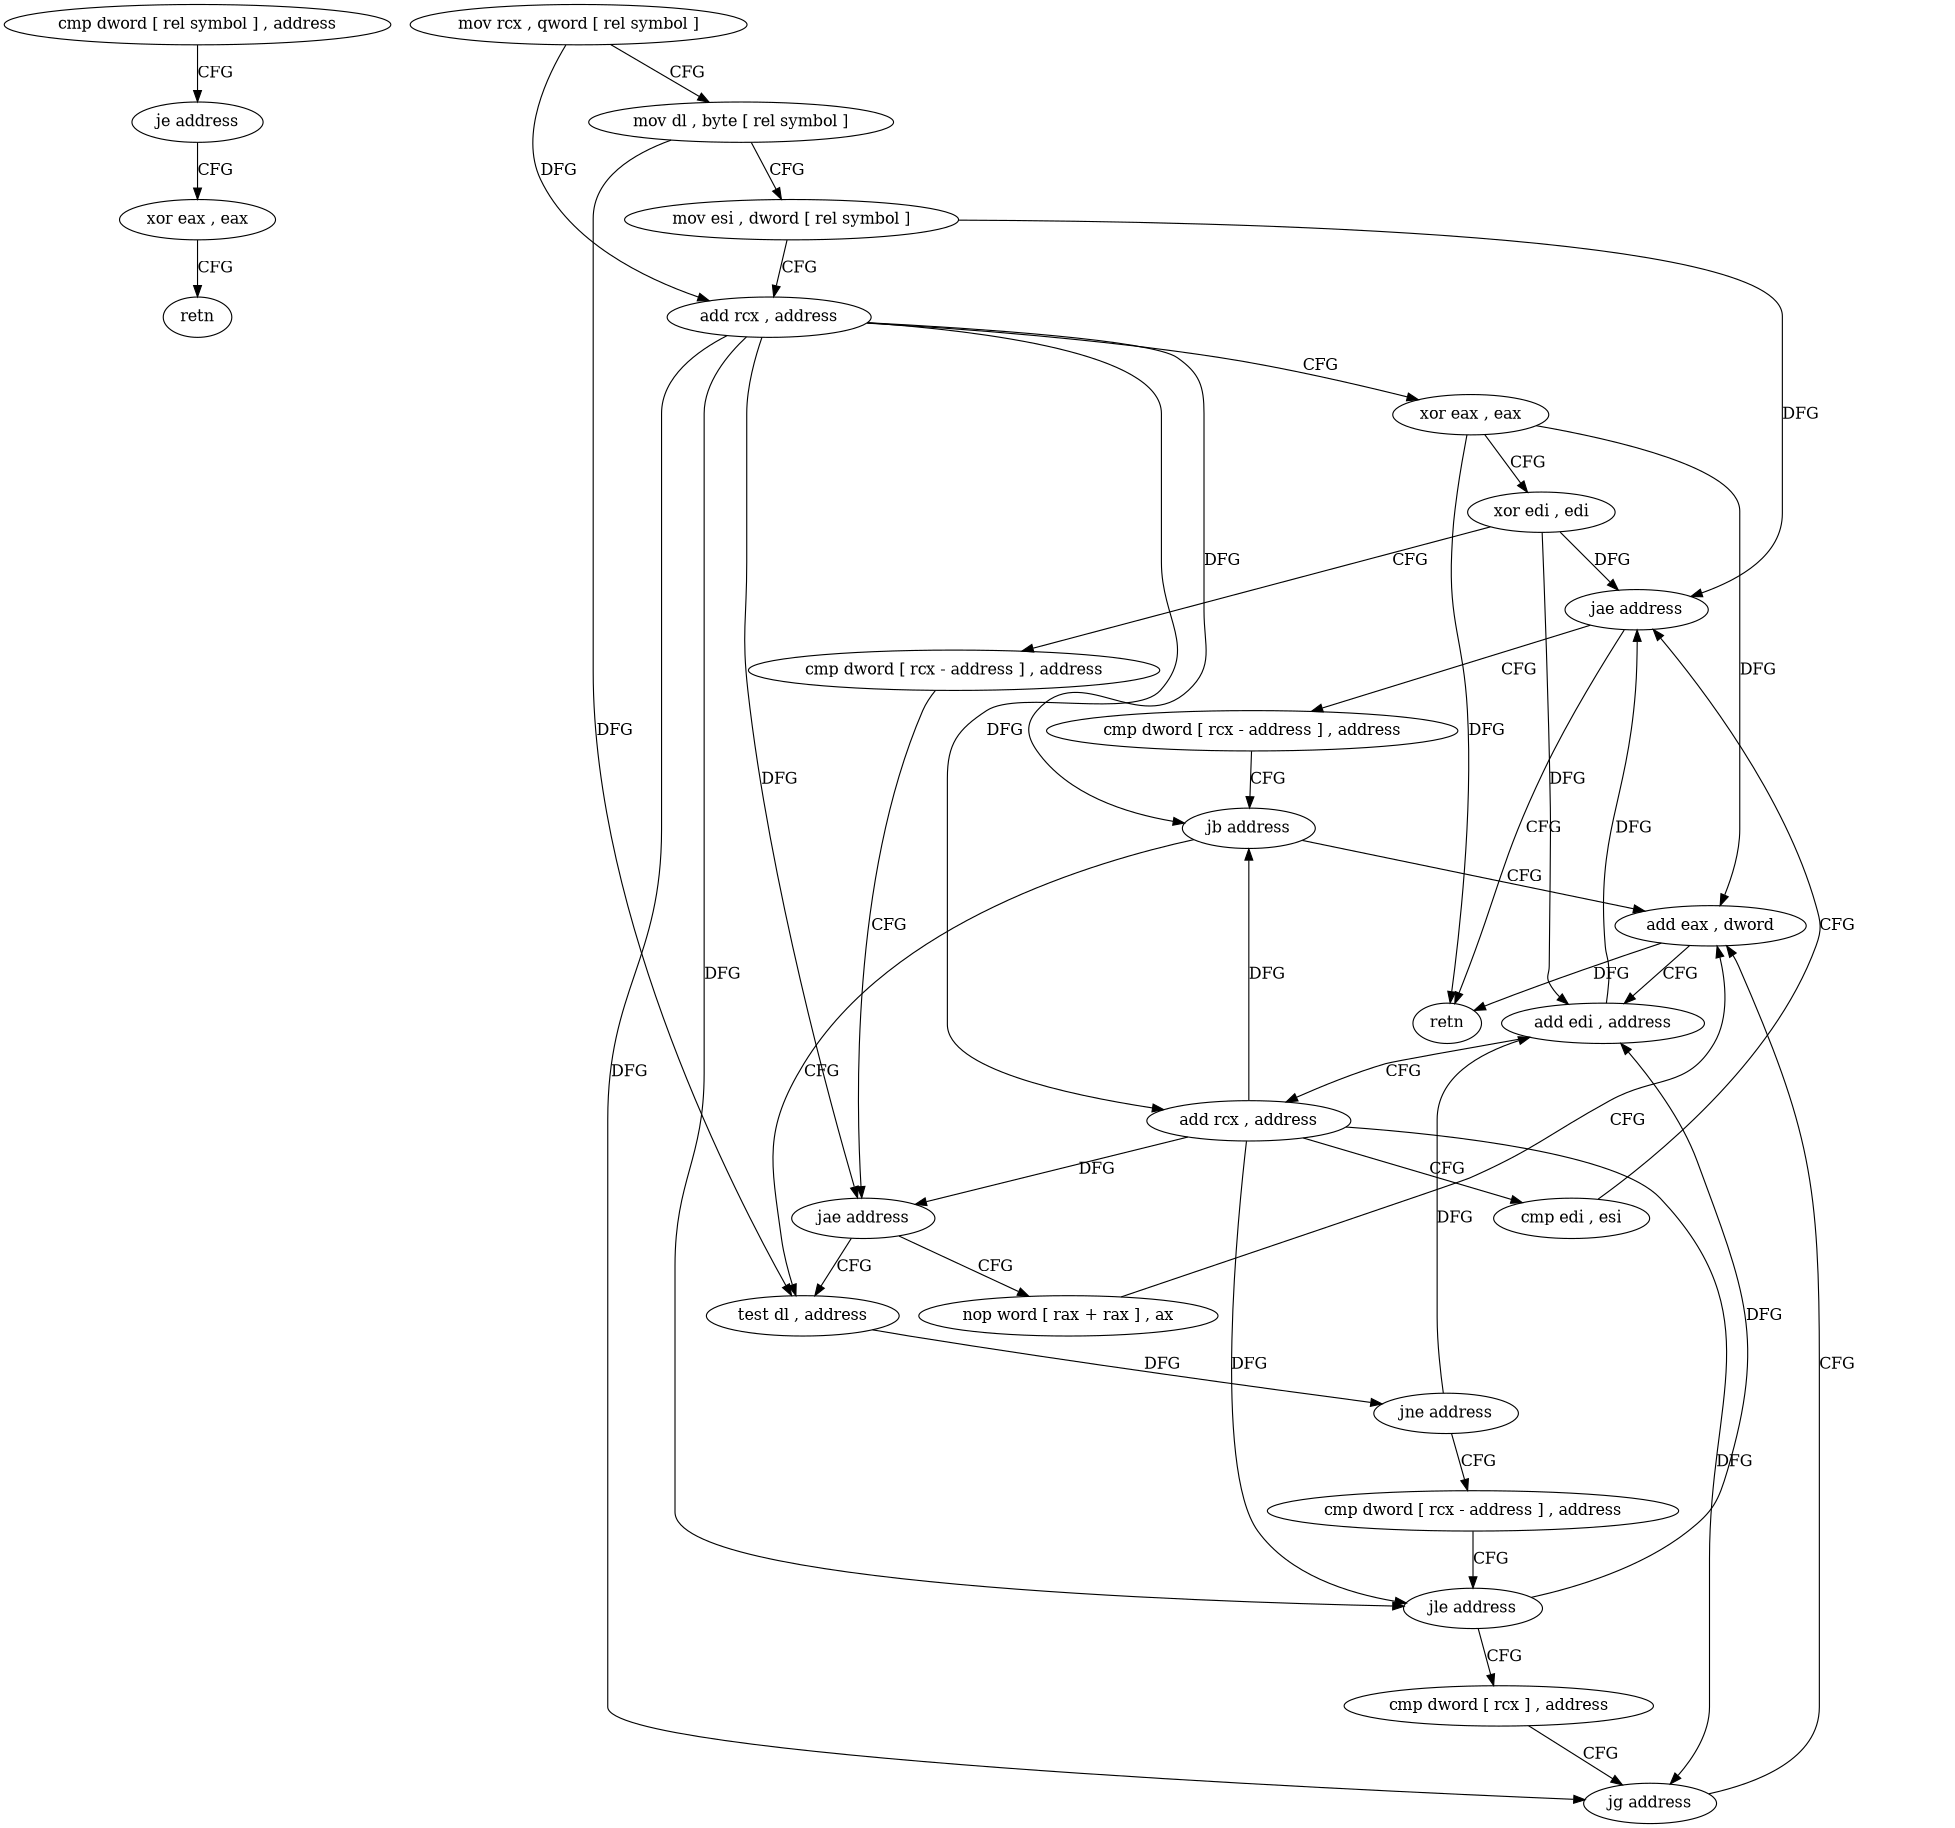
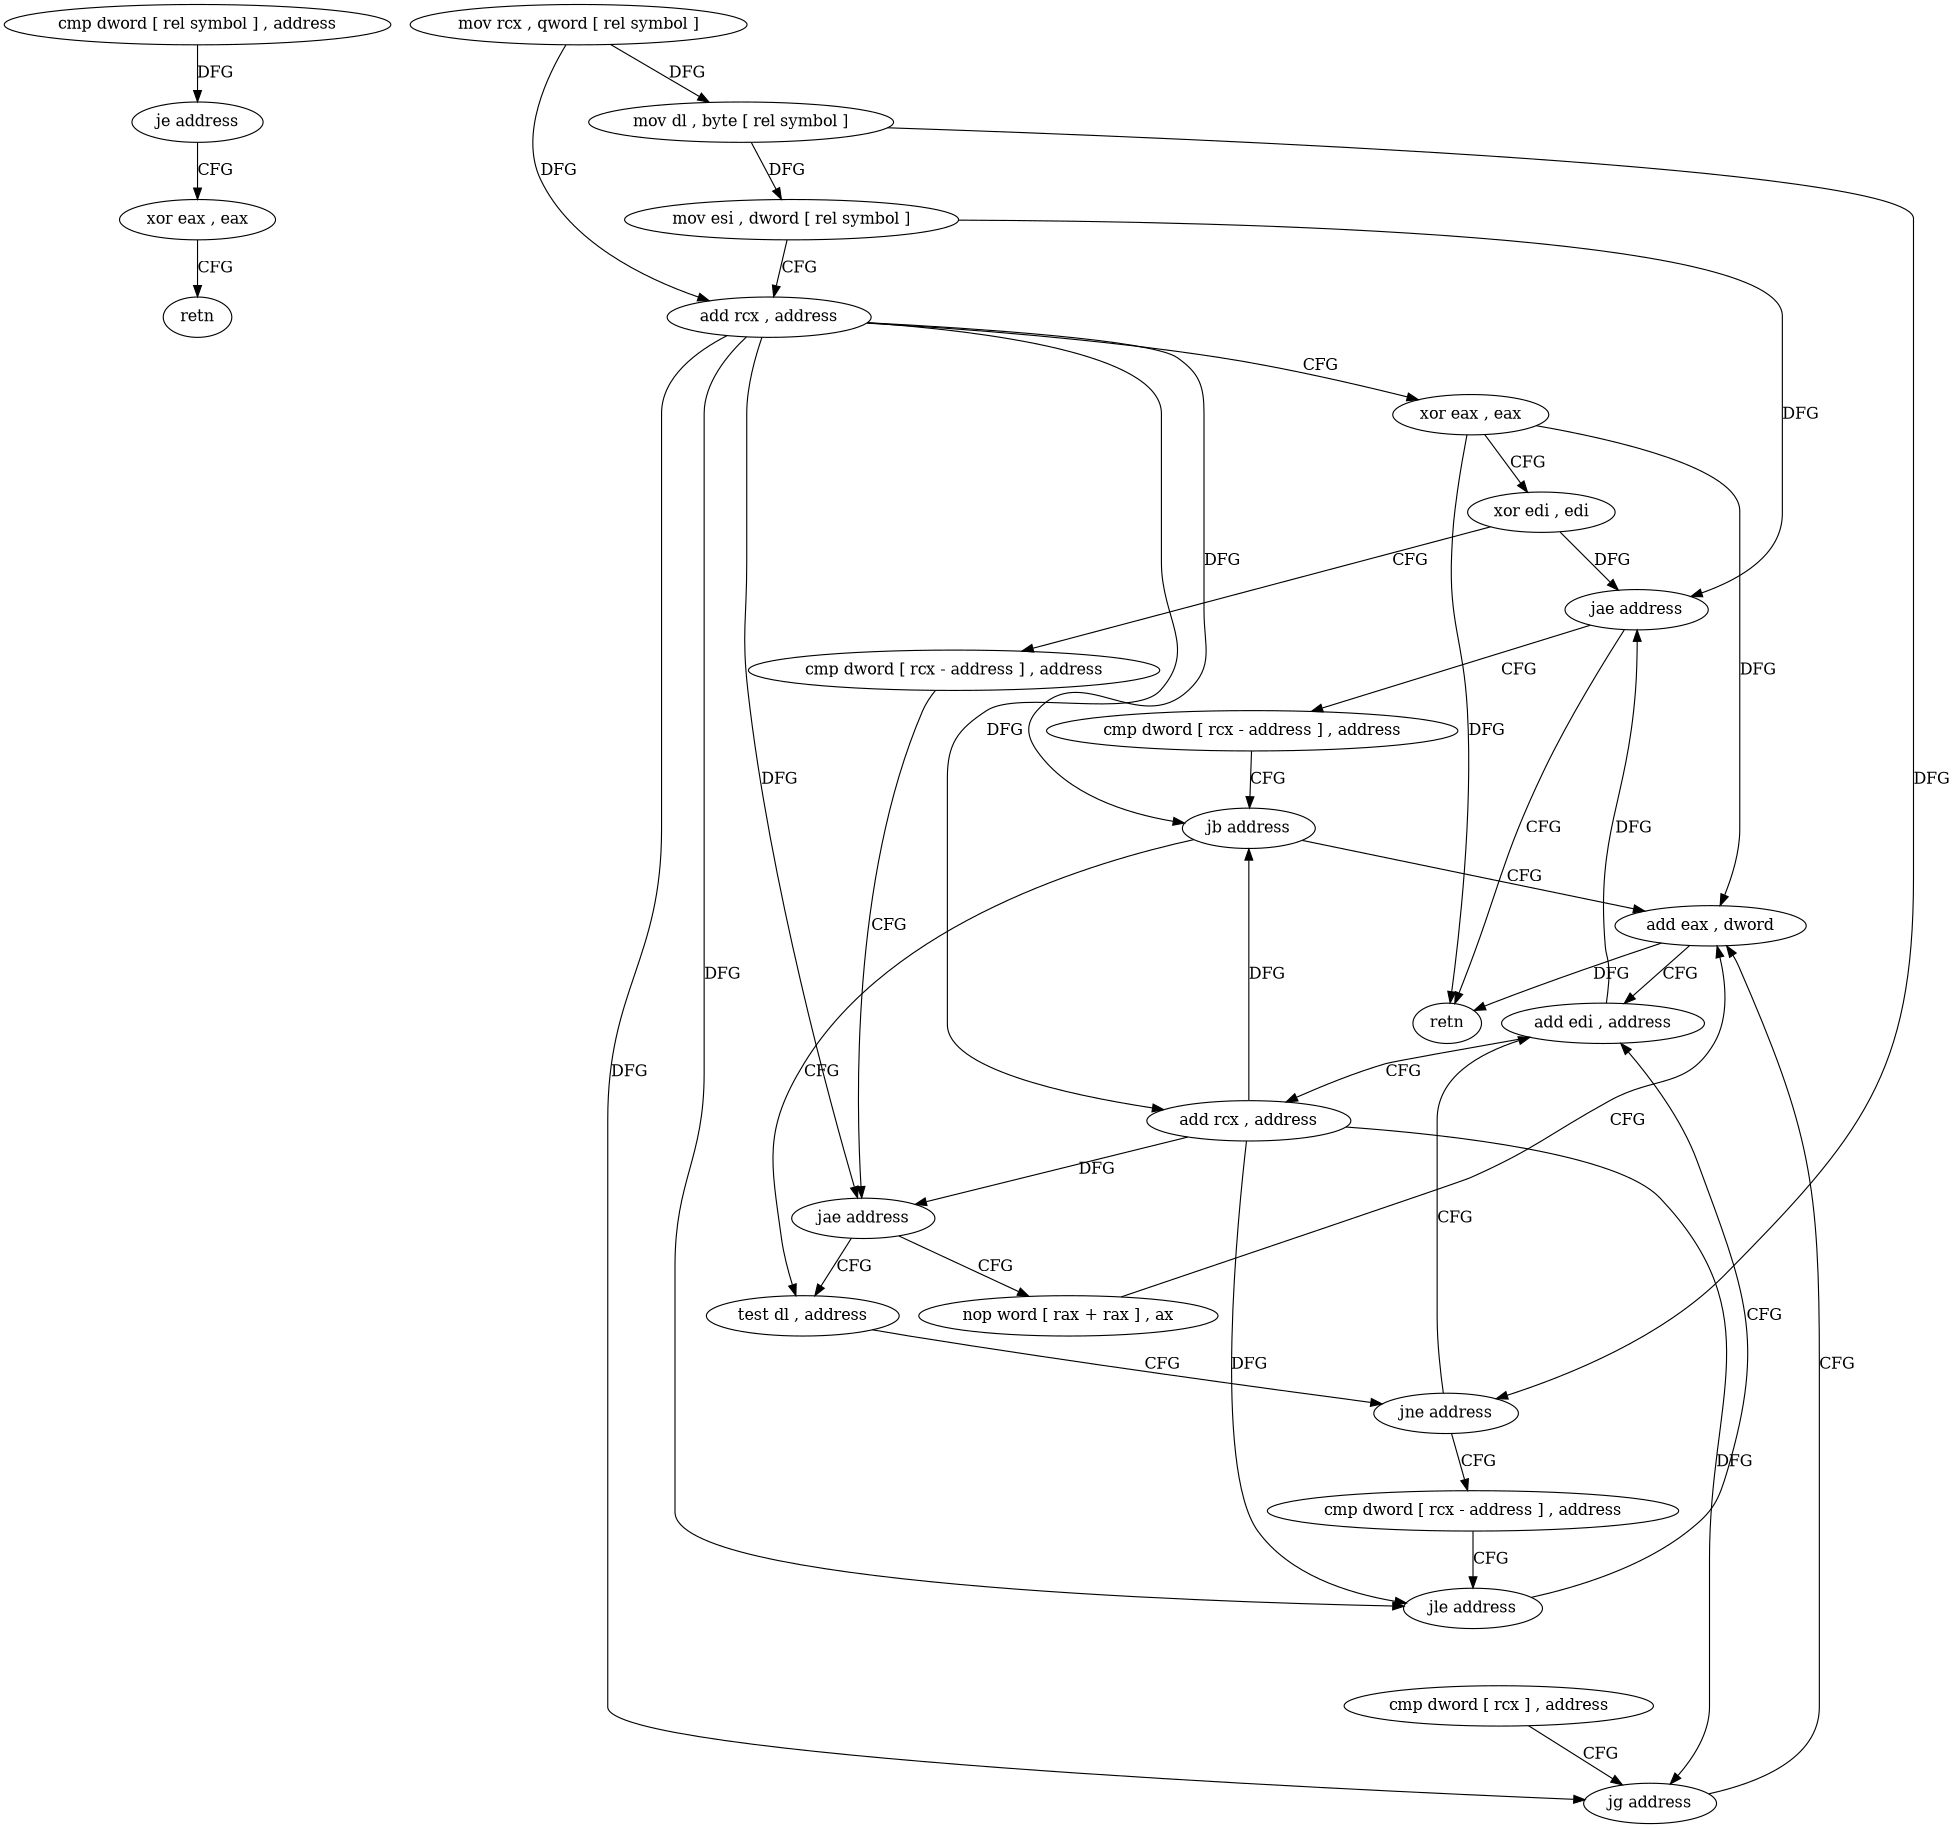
(215, 73) -> (215, 73)
(687, 73) -> (687, 73)
(787, 171) -> (787, 171)
(596, 711) -> (1913, 385)
(1550, 778) -> none
(1455, 1218) -> (1455, 1218)
(1572, 1218) -> none
(1764, 1316) -> (1764, 1316)
(1163, 1365) -> (1163, 1365)
(1484, 1652) -> none
